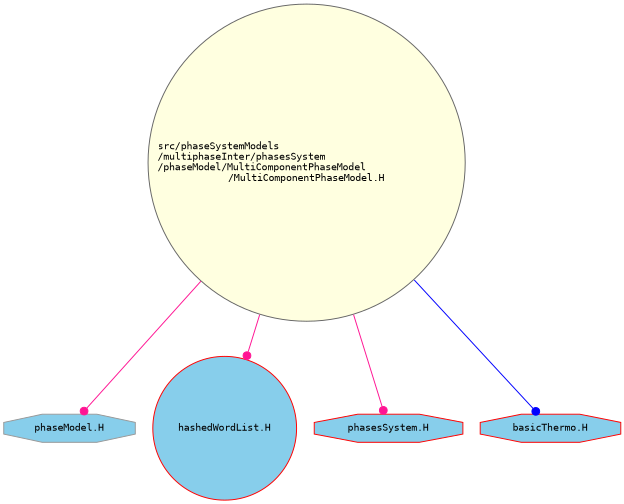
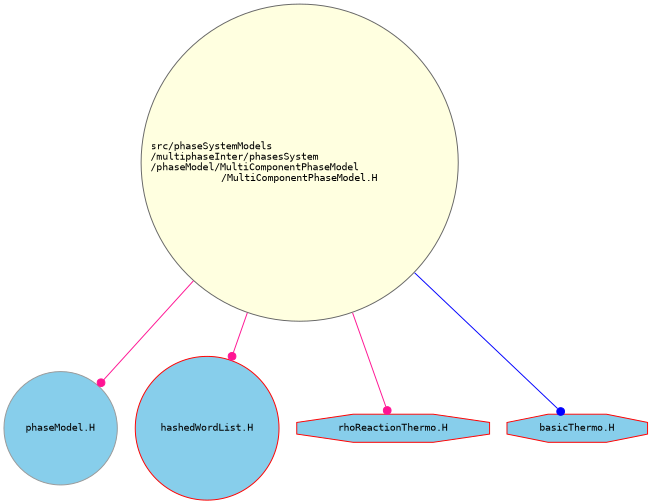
(70, 428) -> (61, 428)
(389, 428) -> (393, 428)
